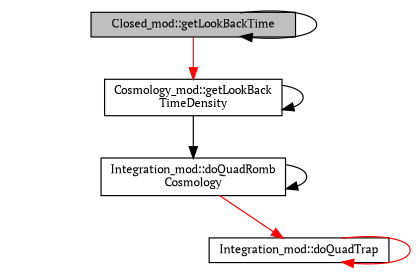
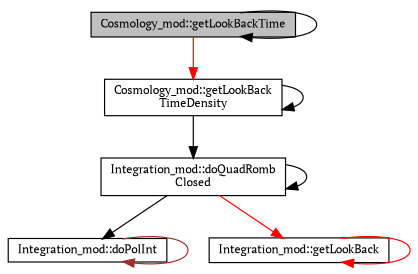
(193, 25) -> (193, 25)
(193, 177) -> (193, 177)
none -> (88, 250)
(299, 250) -> (299, 250)
